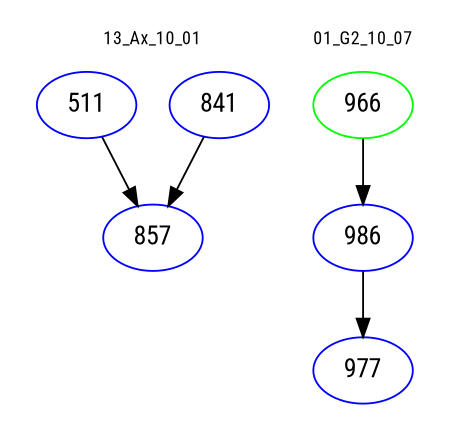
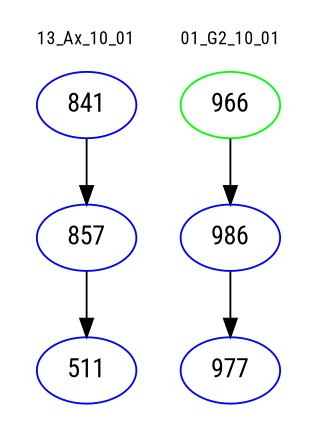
(364, 40) -> (231, 40)
(116, 163) -> (87, 295)
